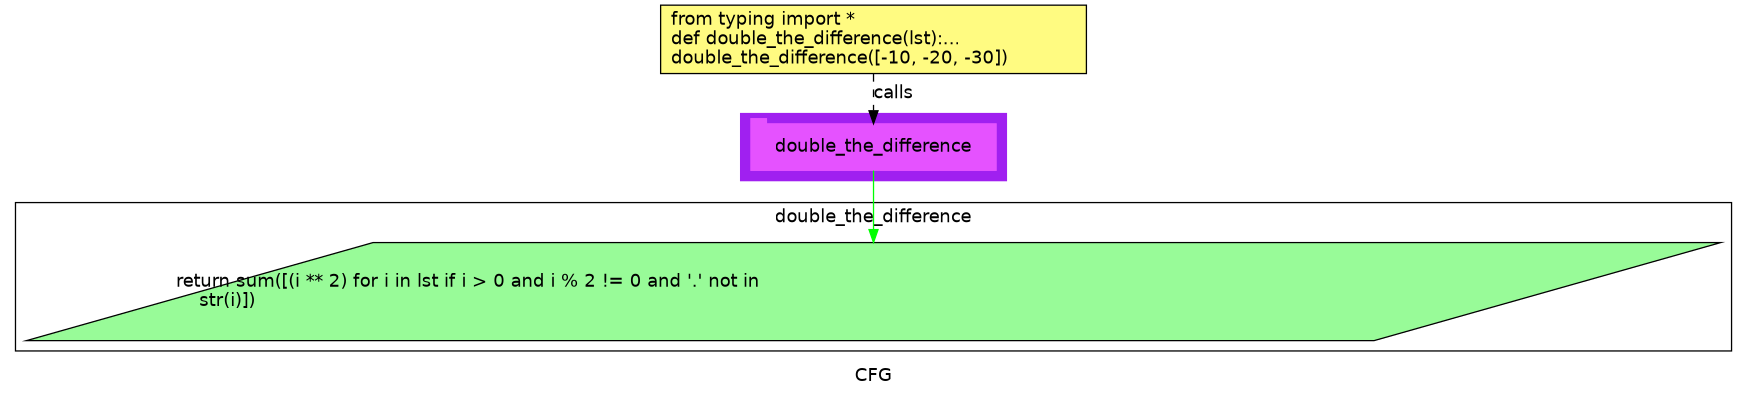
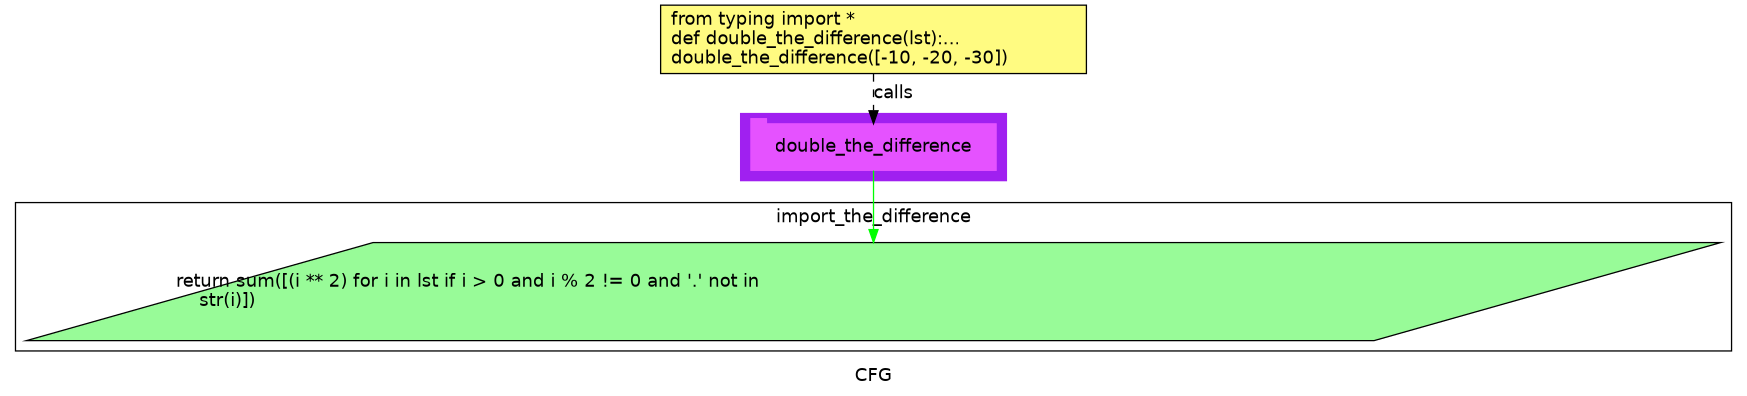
(874, 217) -> (874, 217)
